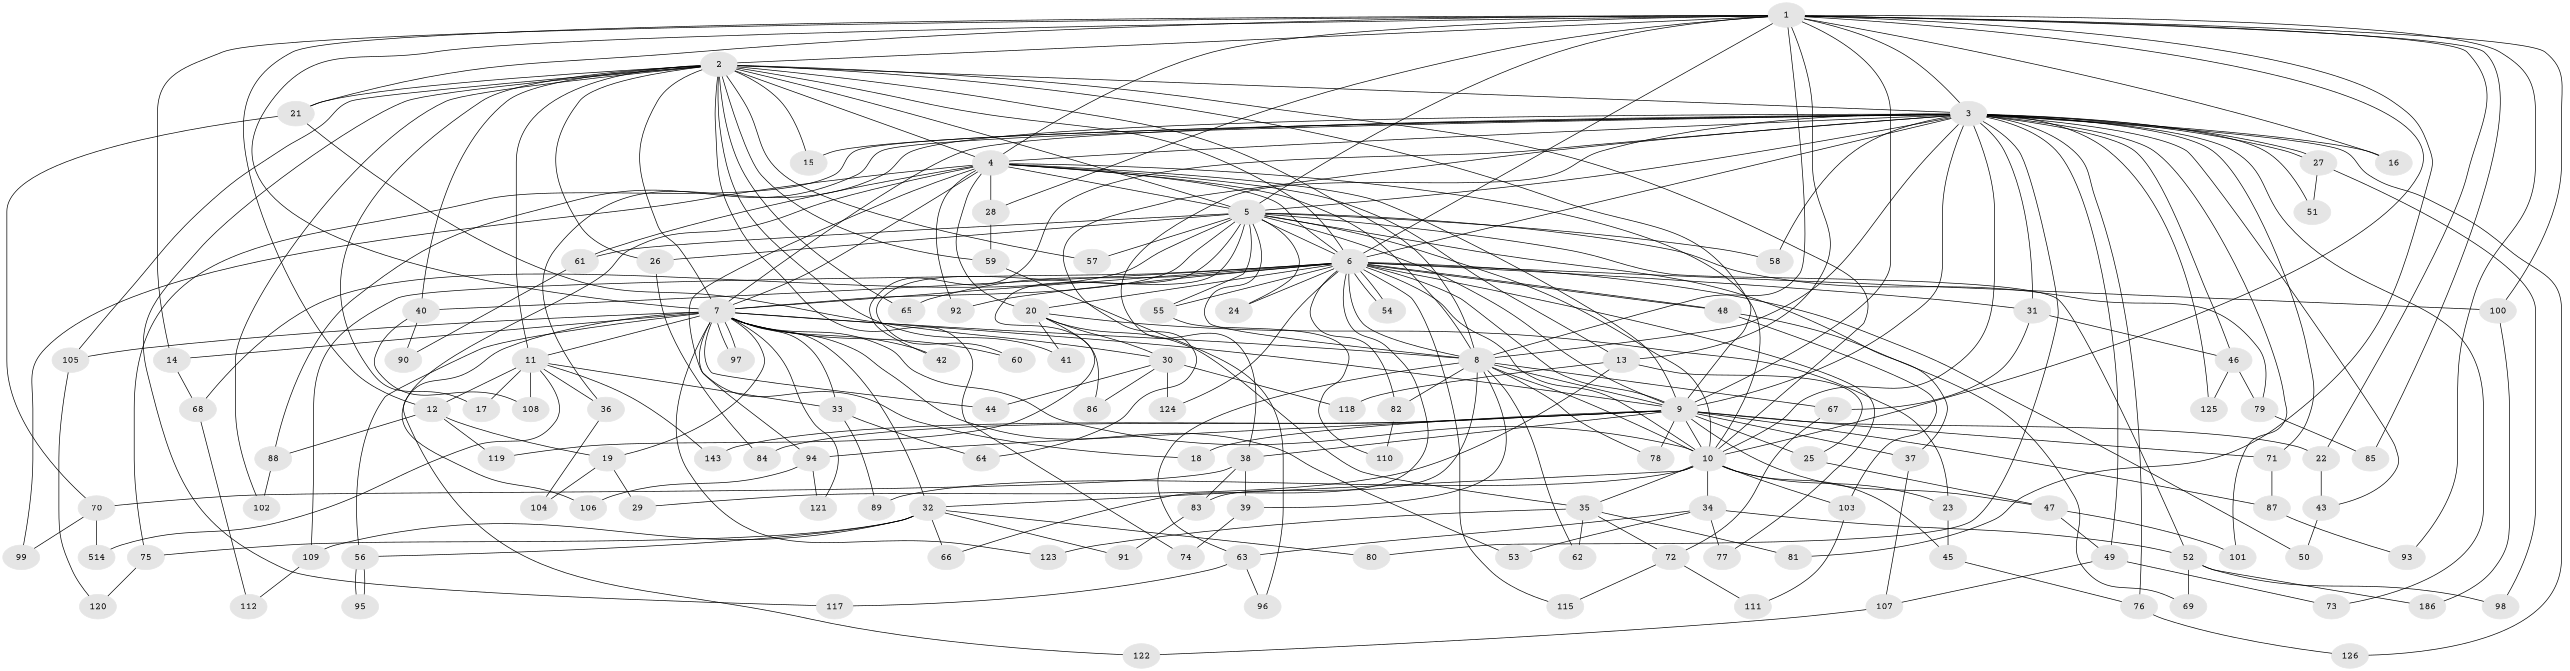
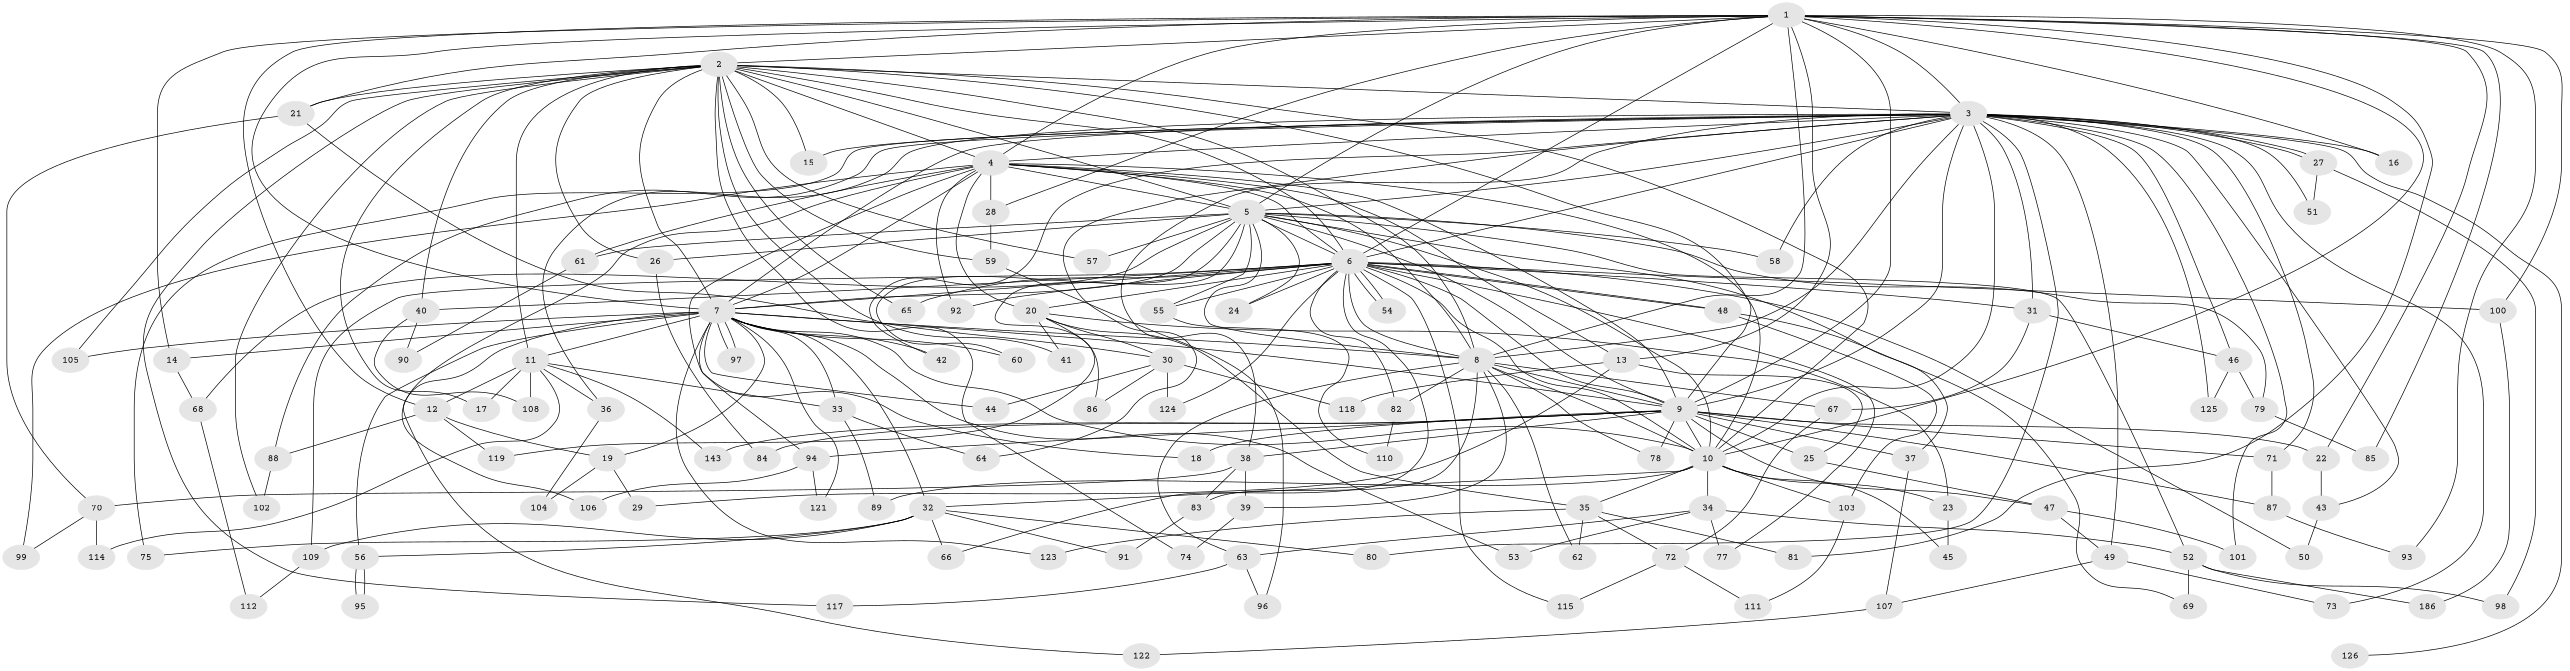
(97, 557) -> (97, 557)
(98, 607) -> none
(2139, 607) -> none
